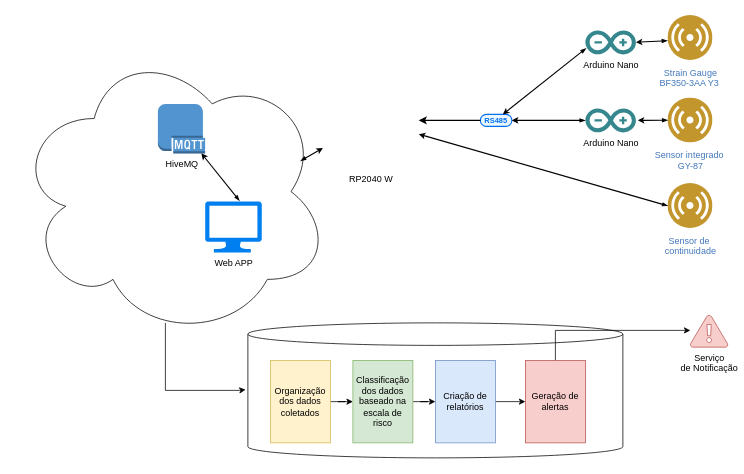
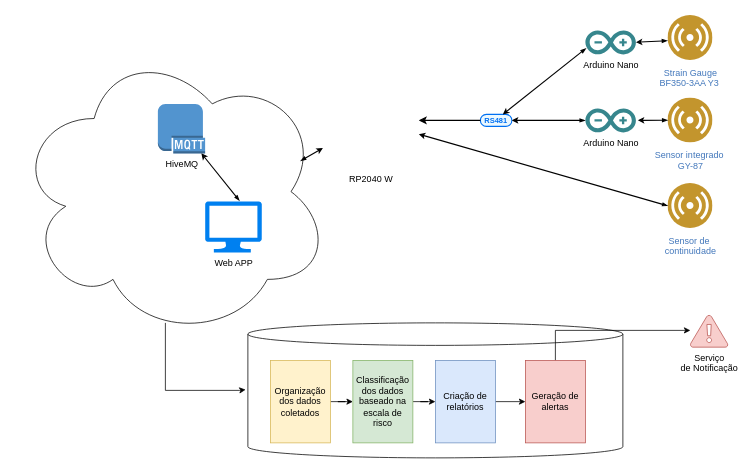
(496, 120) -> (496, 120)
